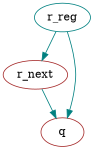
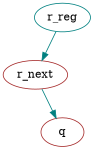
(76, 71) -> none
